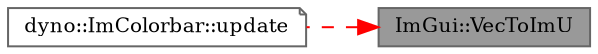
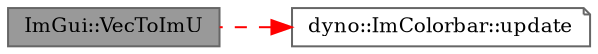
(332, 27) -> (245, 27)
